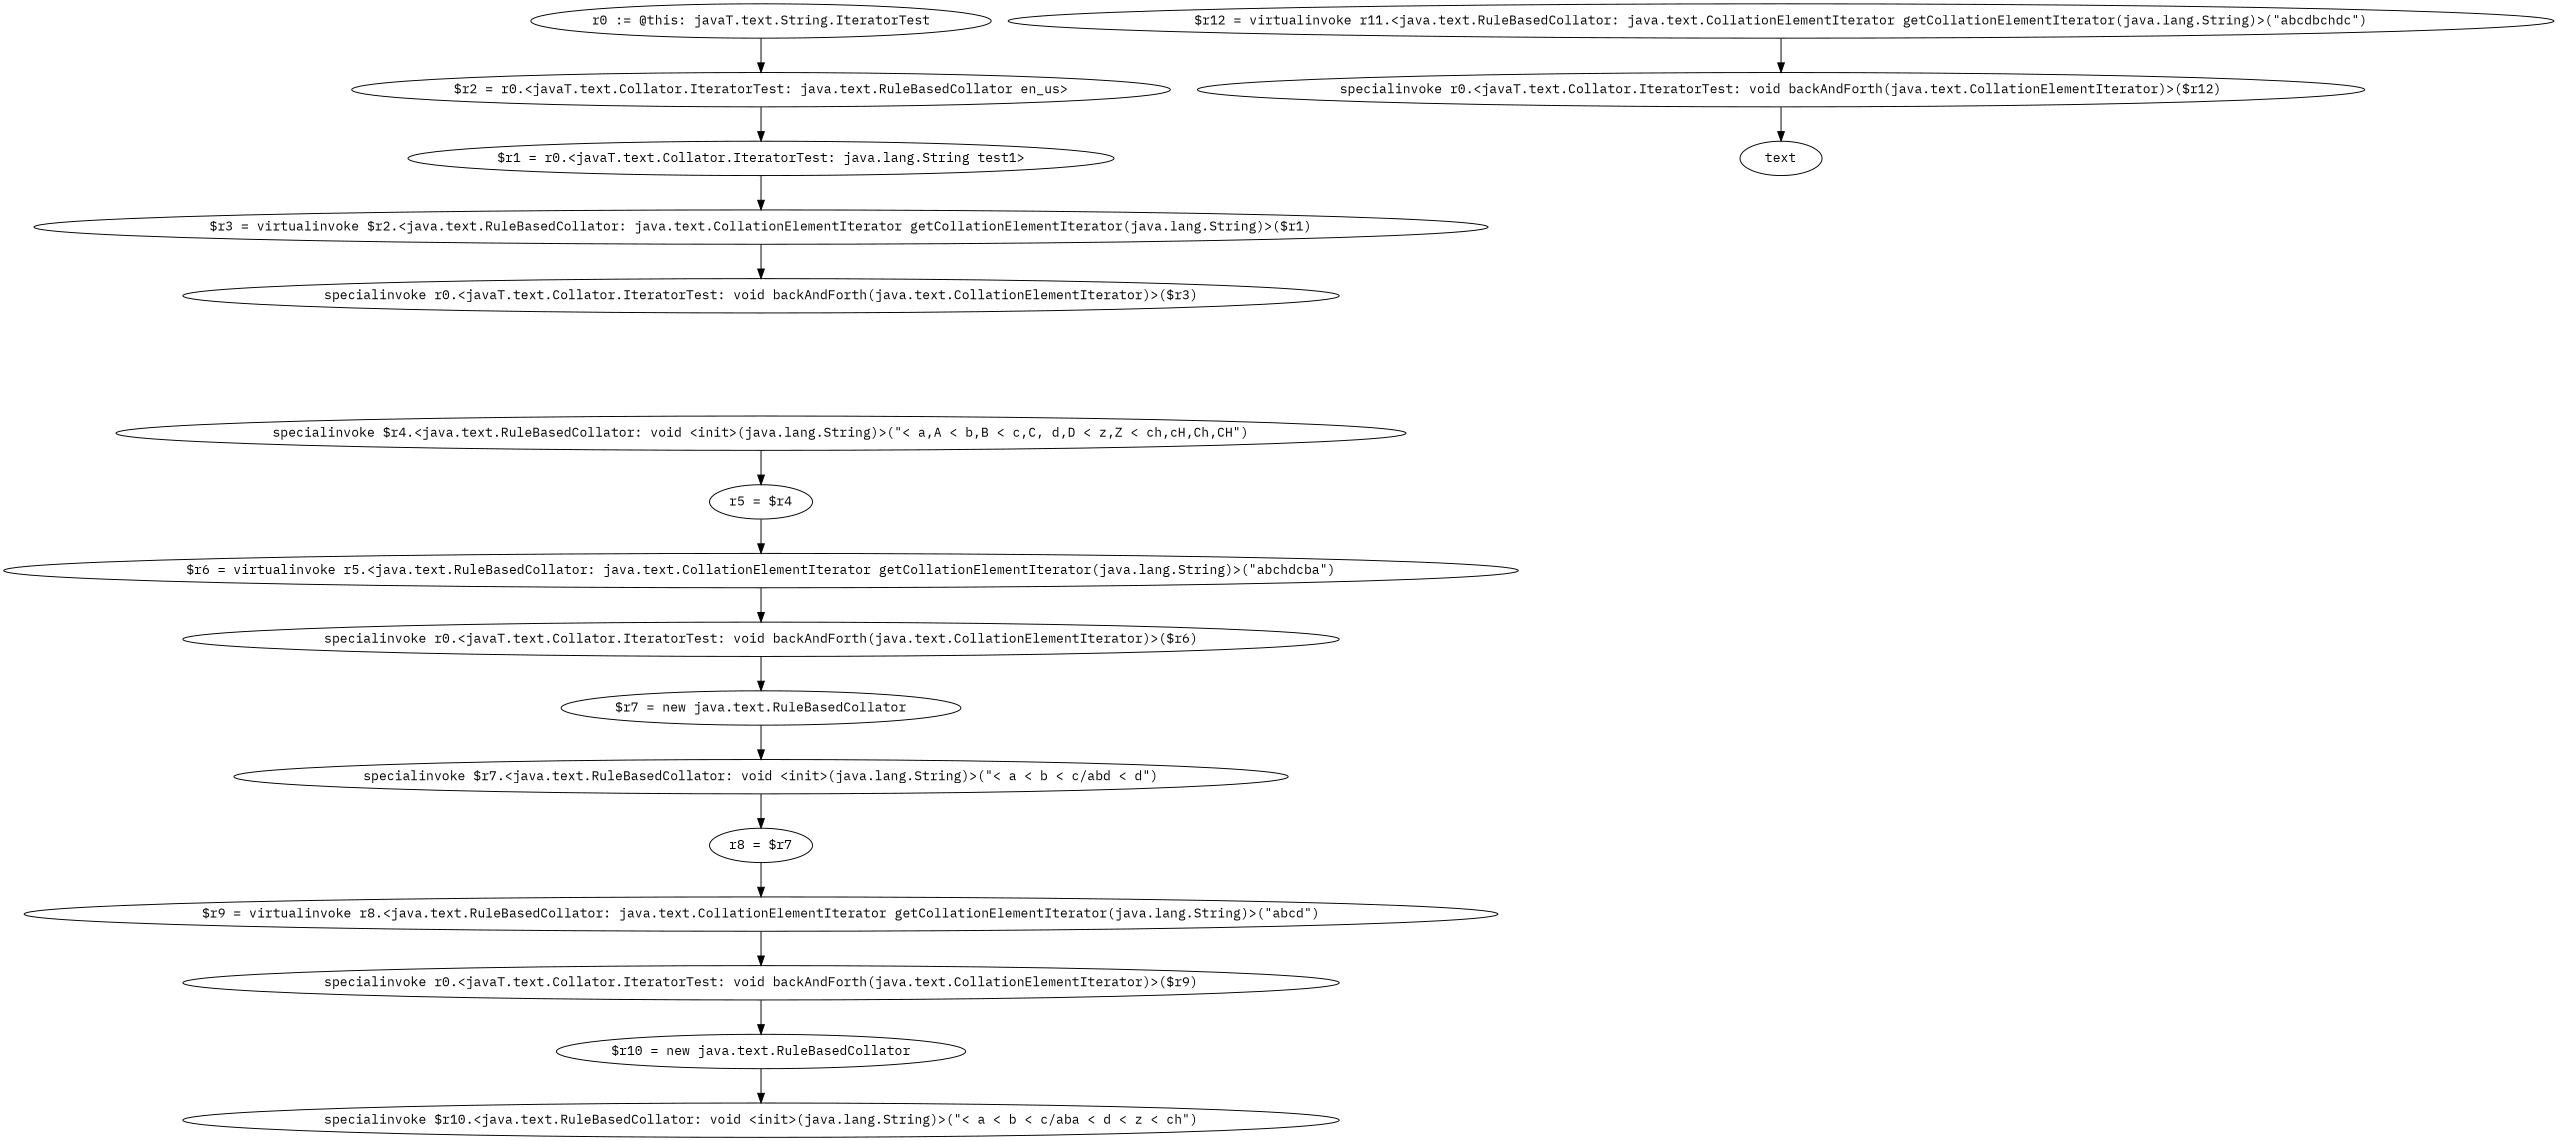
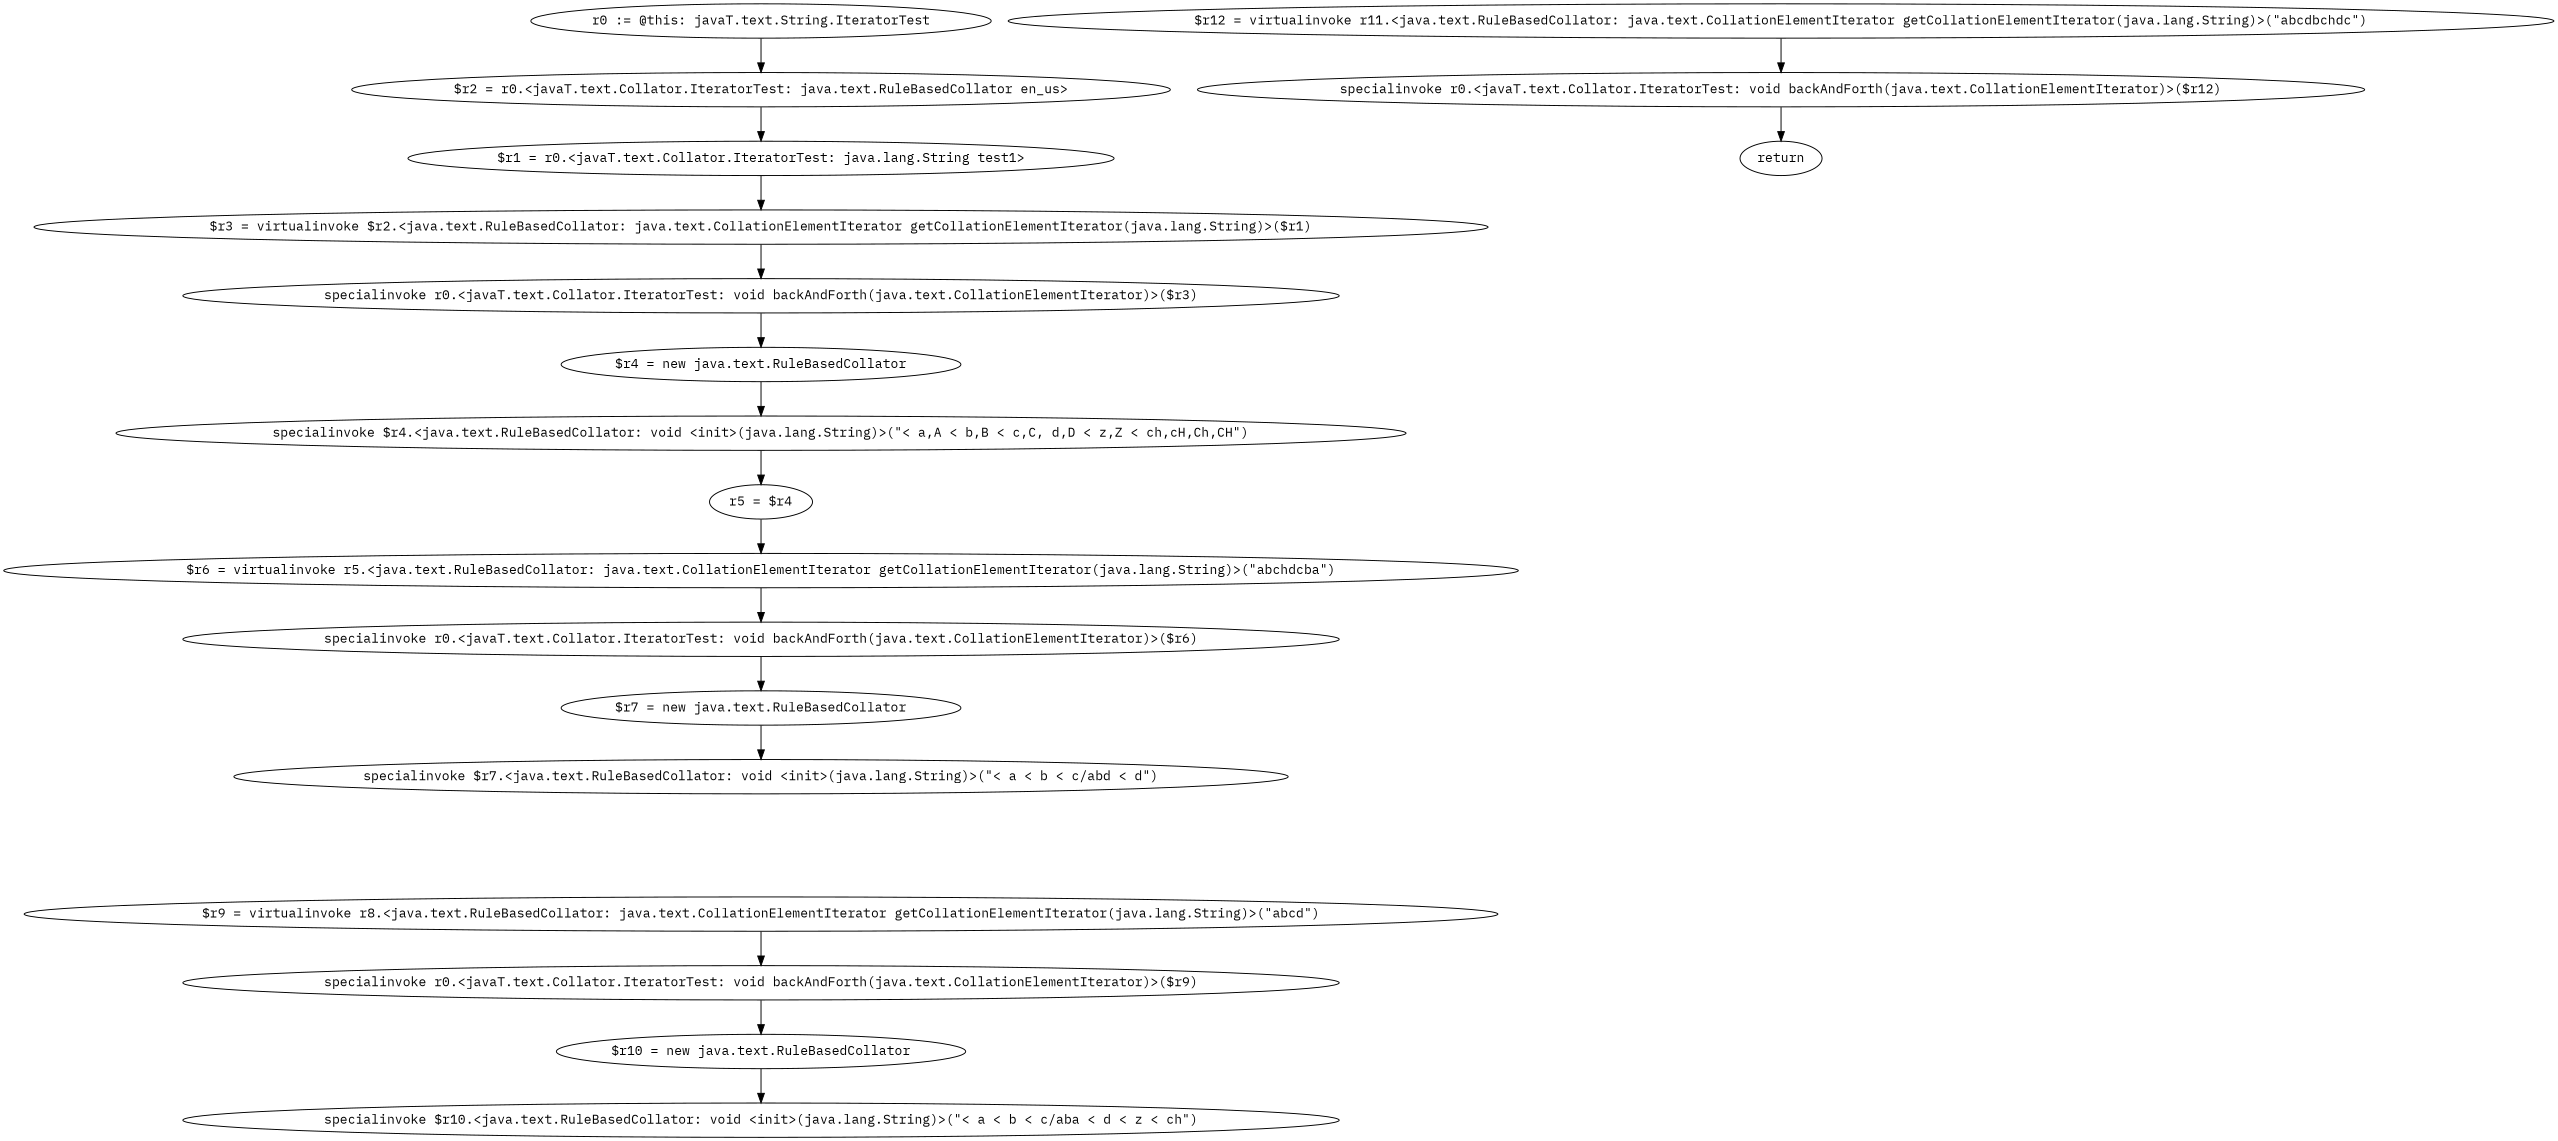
(1781, 158) -> (1781, 158)
none -> (761, 364)
(761, 845) -> none
